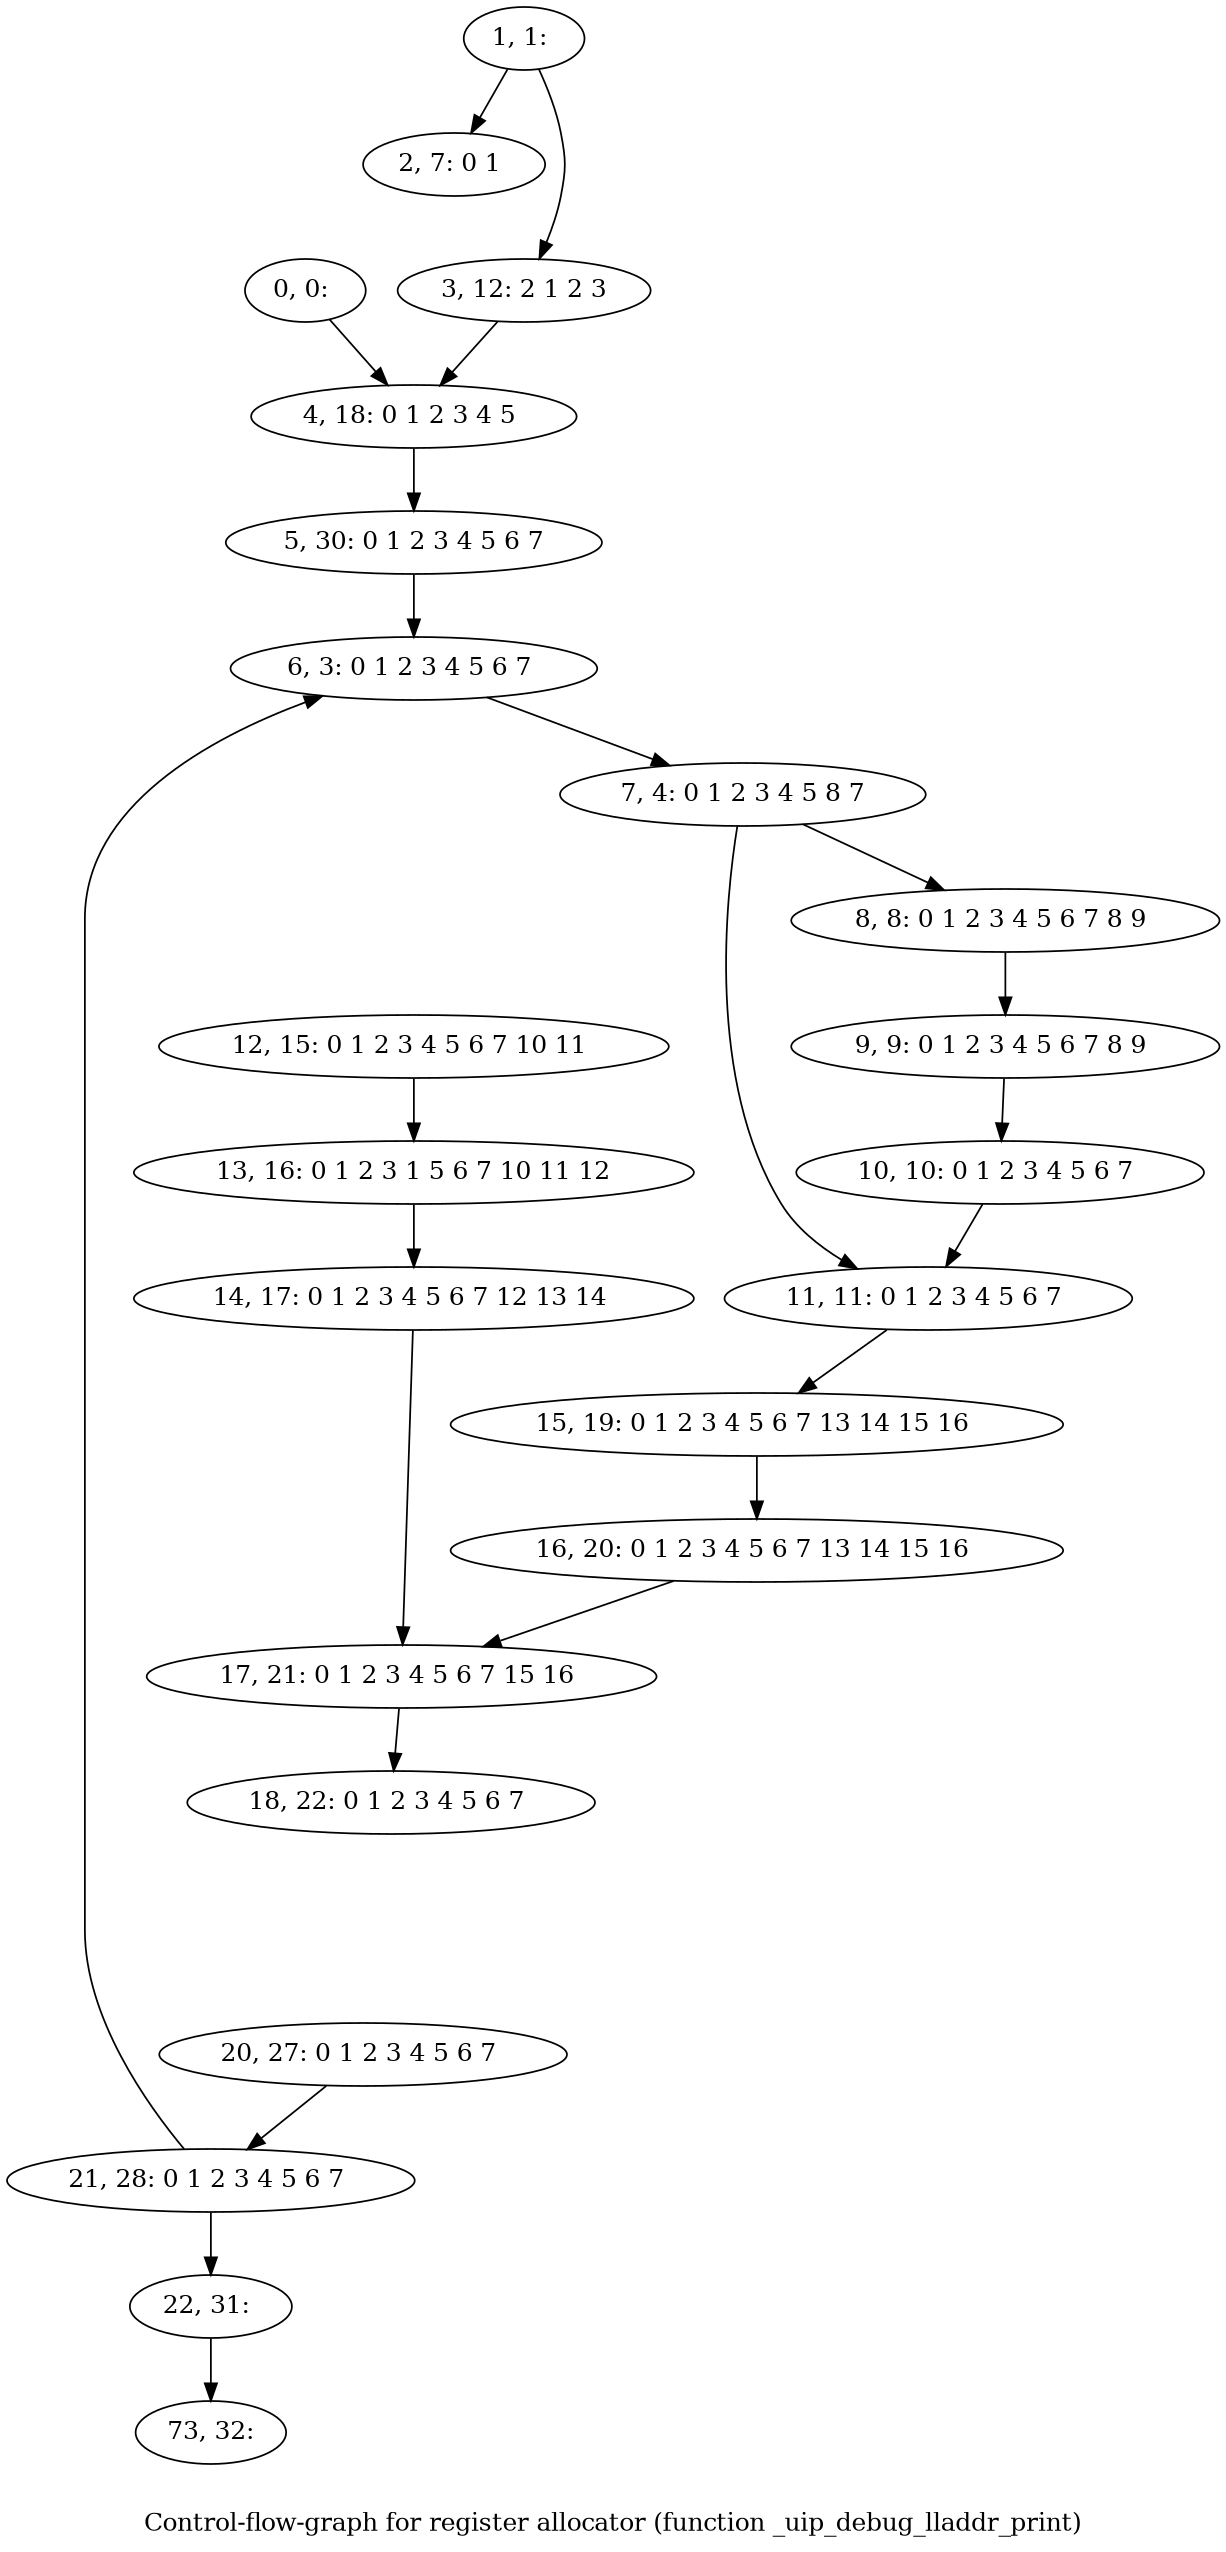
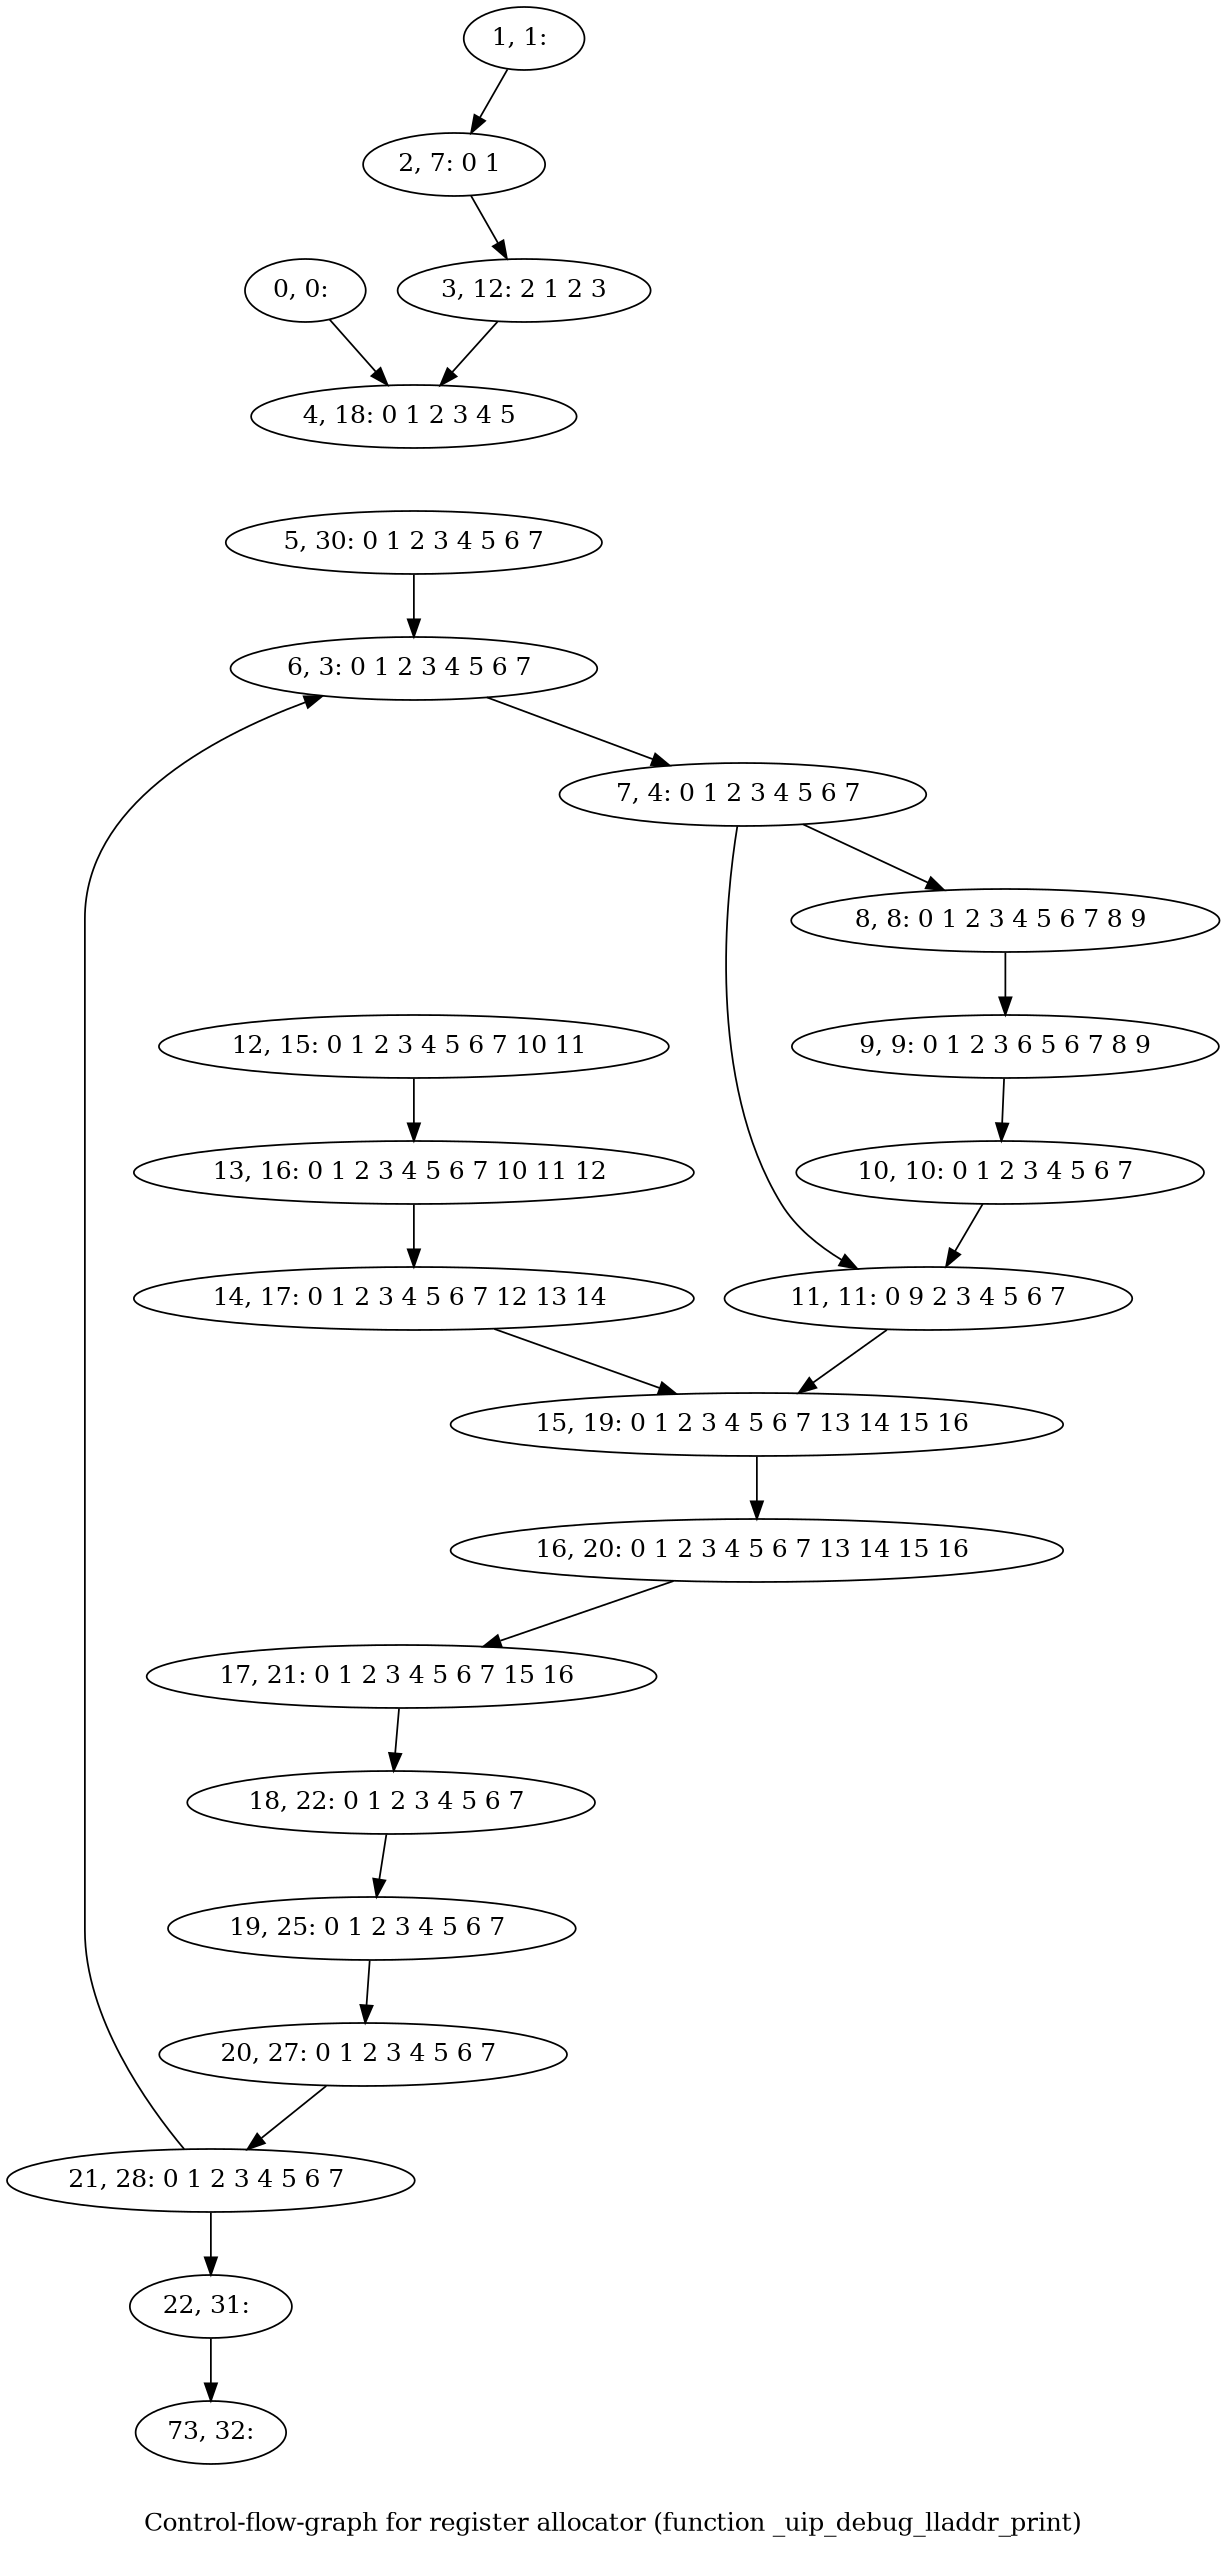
(564, 155) -> (484, 219)
(414, 471) -> none
(743, 794) -> (743, 794)
(1005, 1046) -> (1005, 1046)
(414, 1172) -> (414, 1172)
(928, 1298) -> (928, 1298)
(408, 1479) -> (577, 1359)
none -> (372, 1928)
